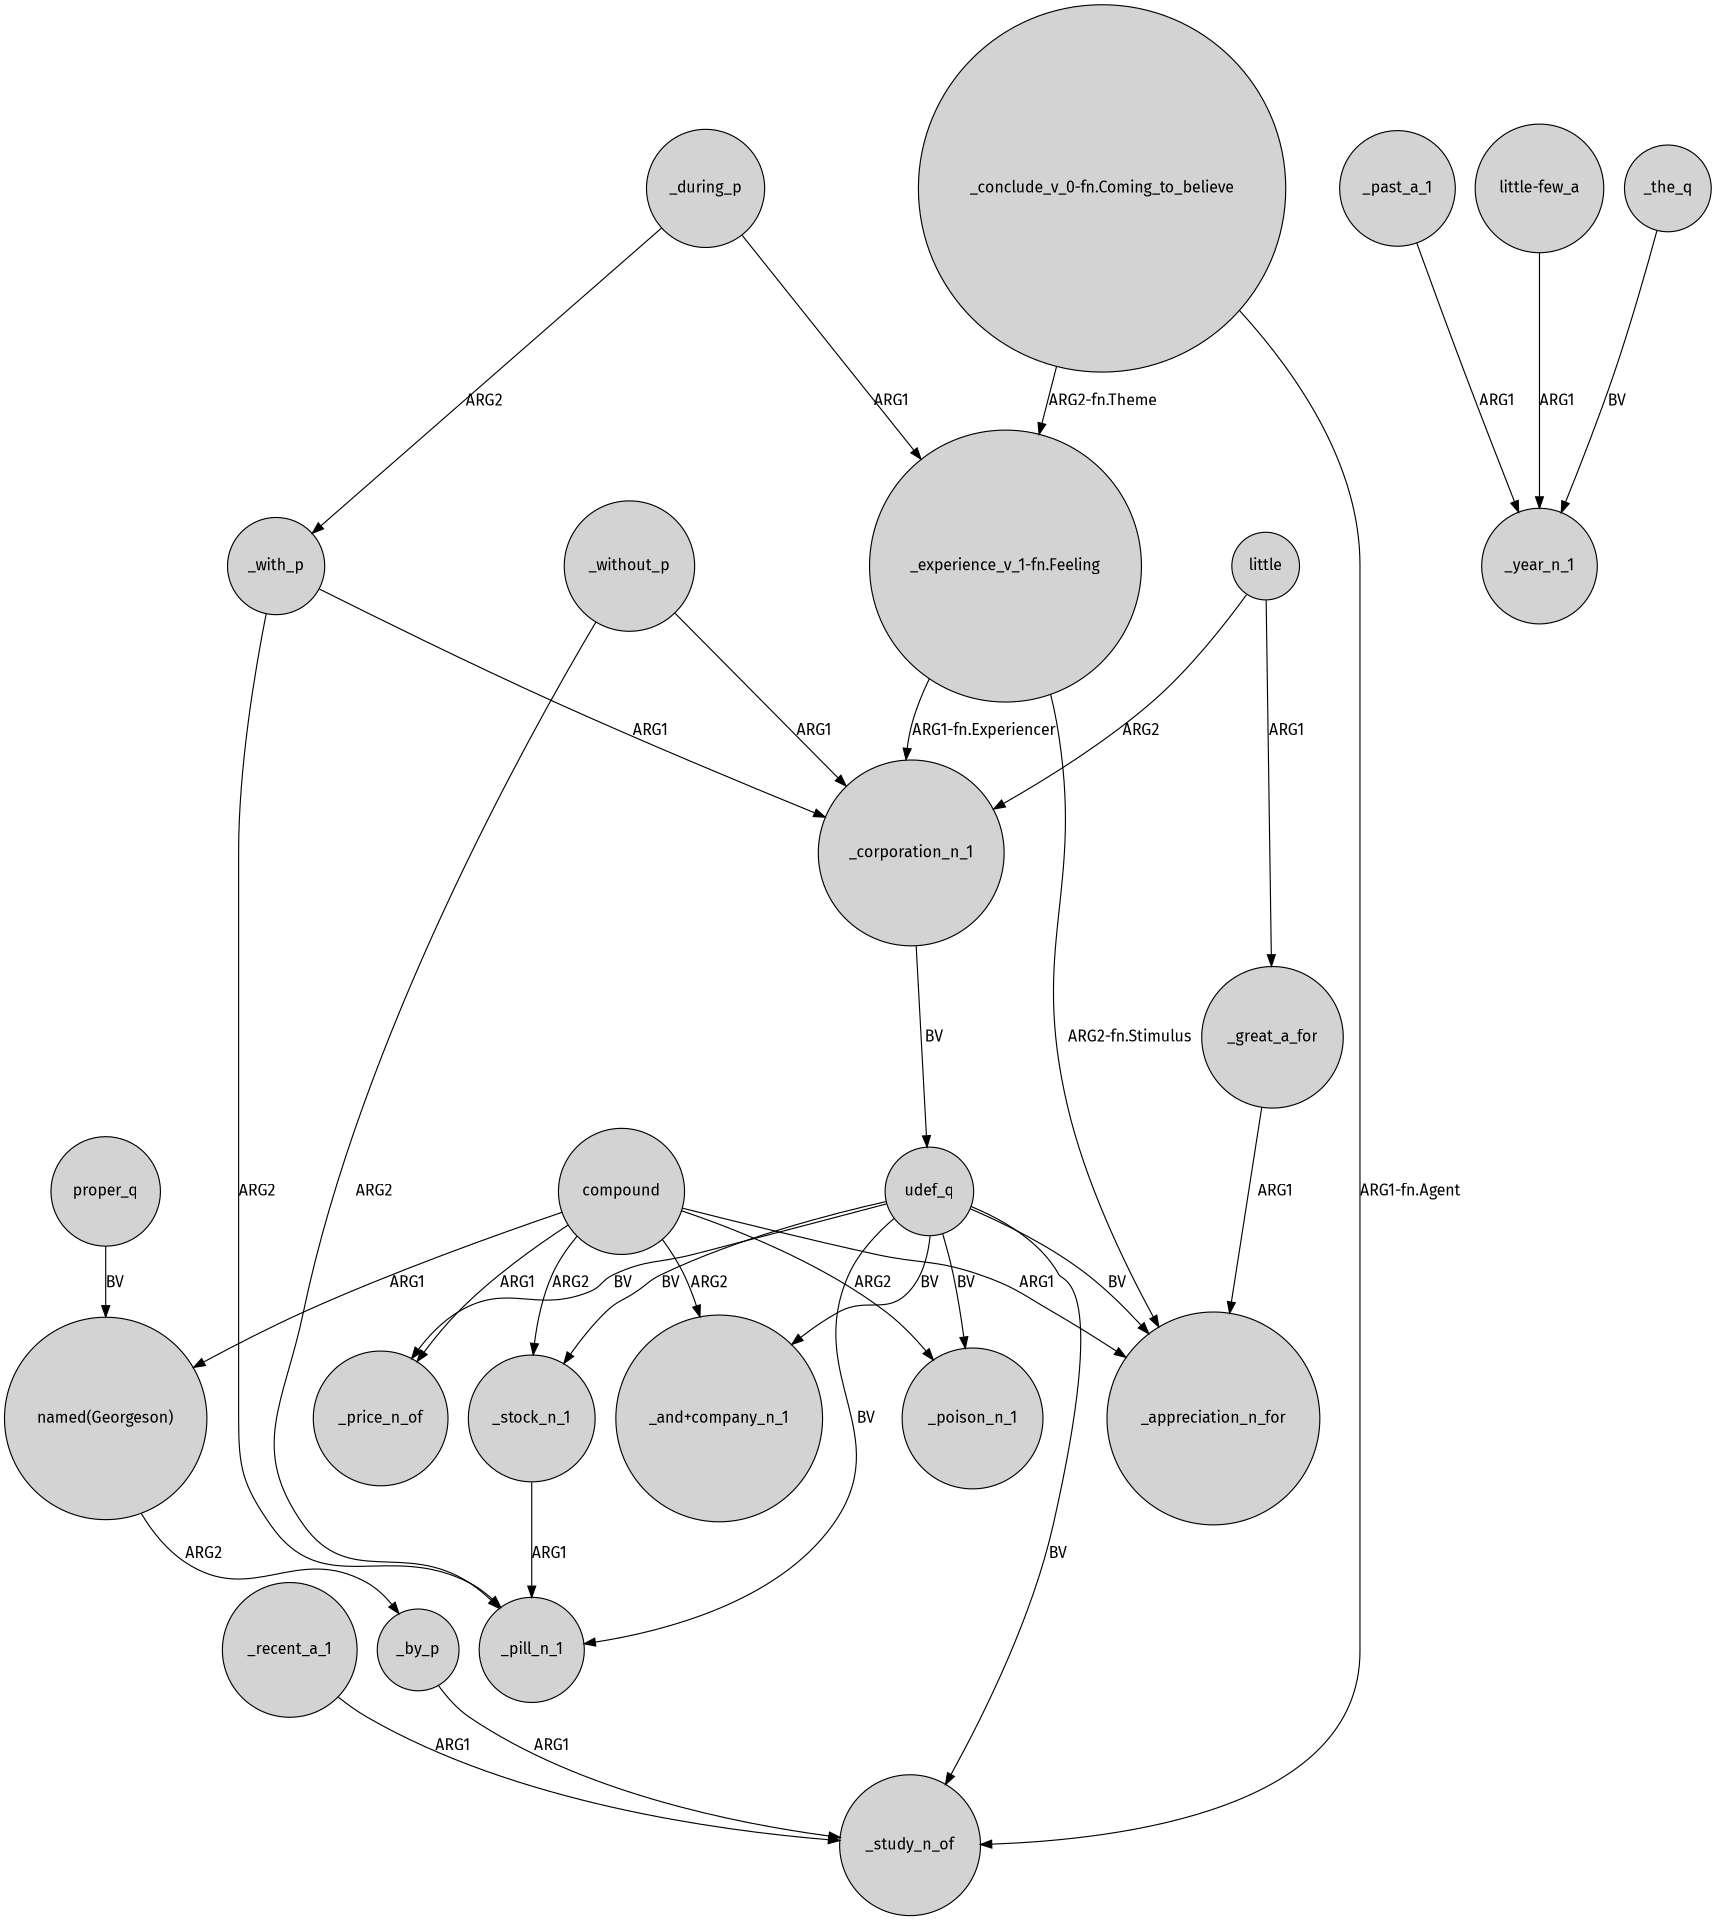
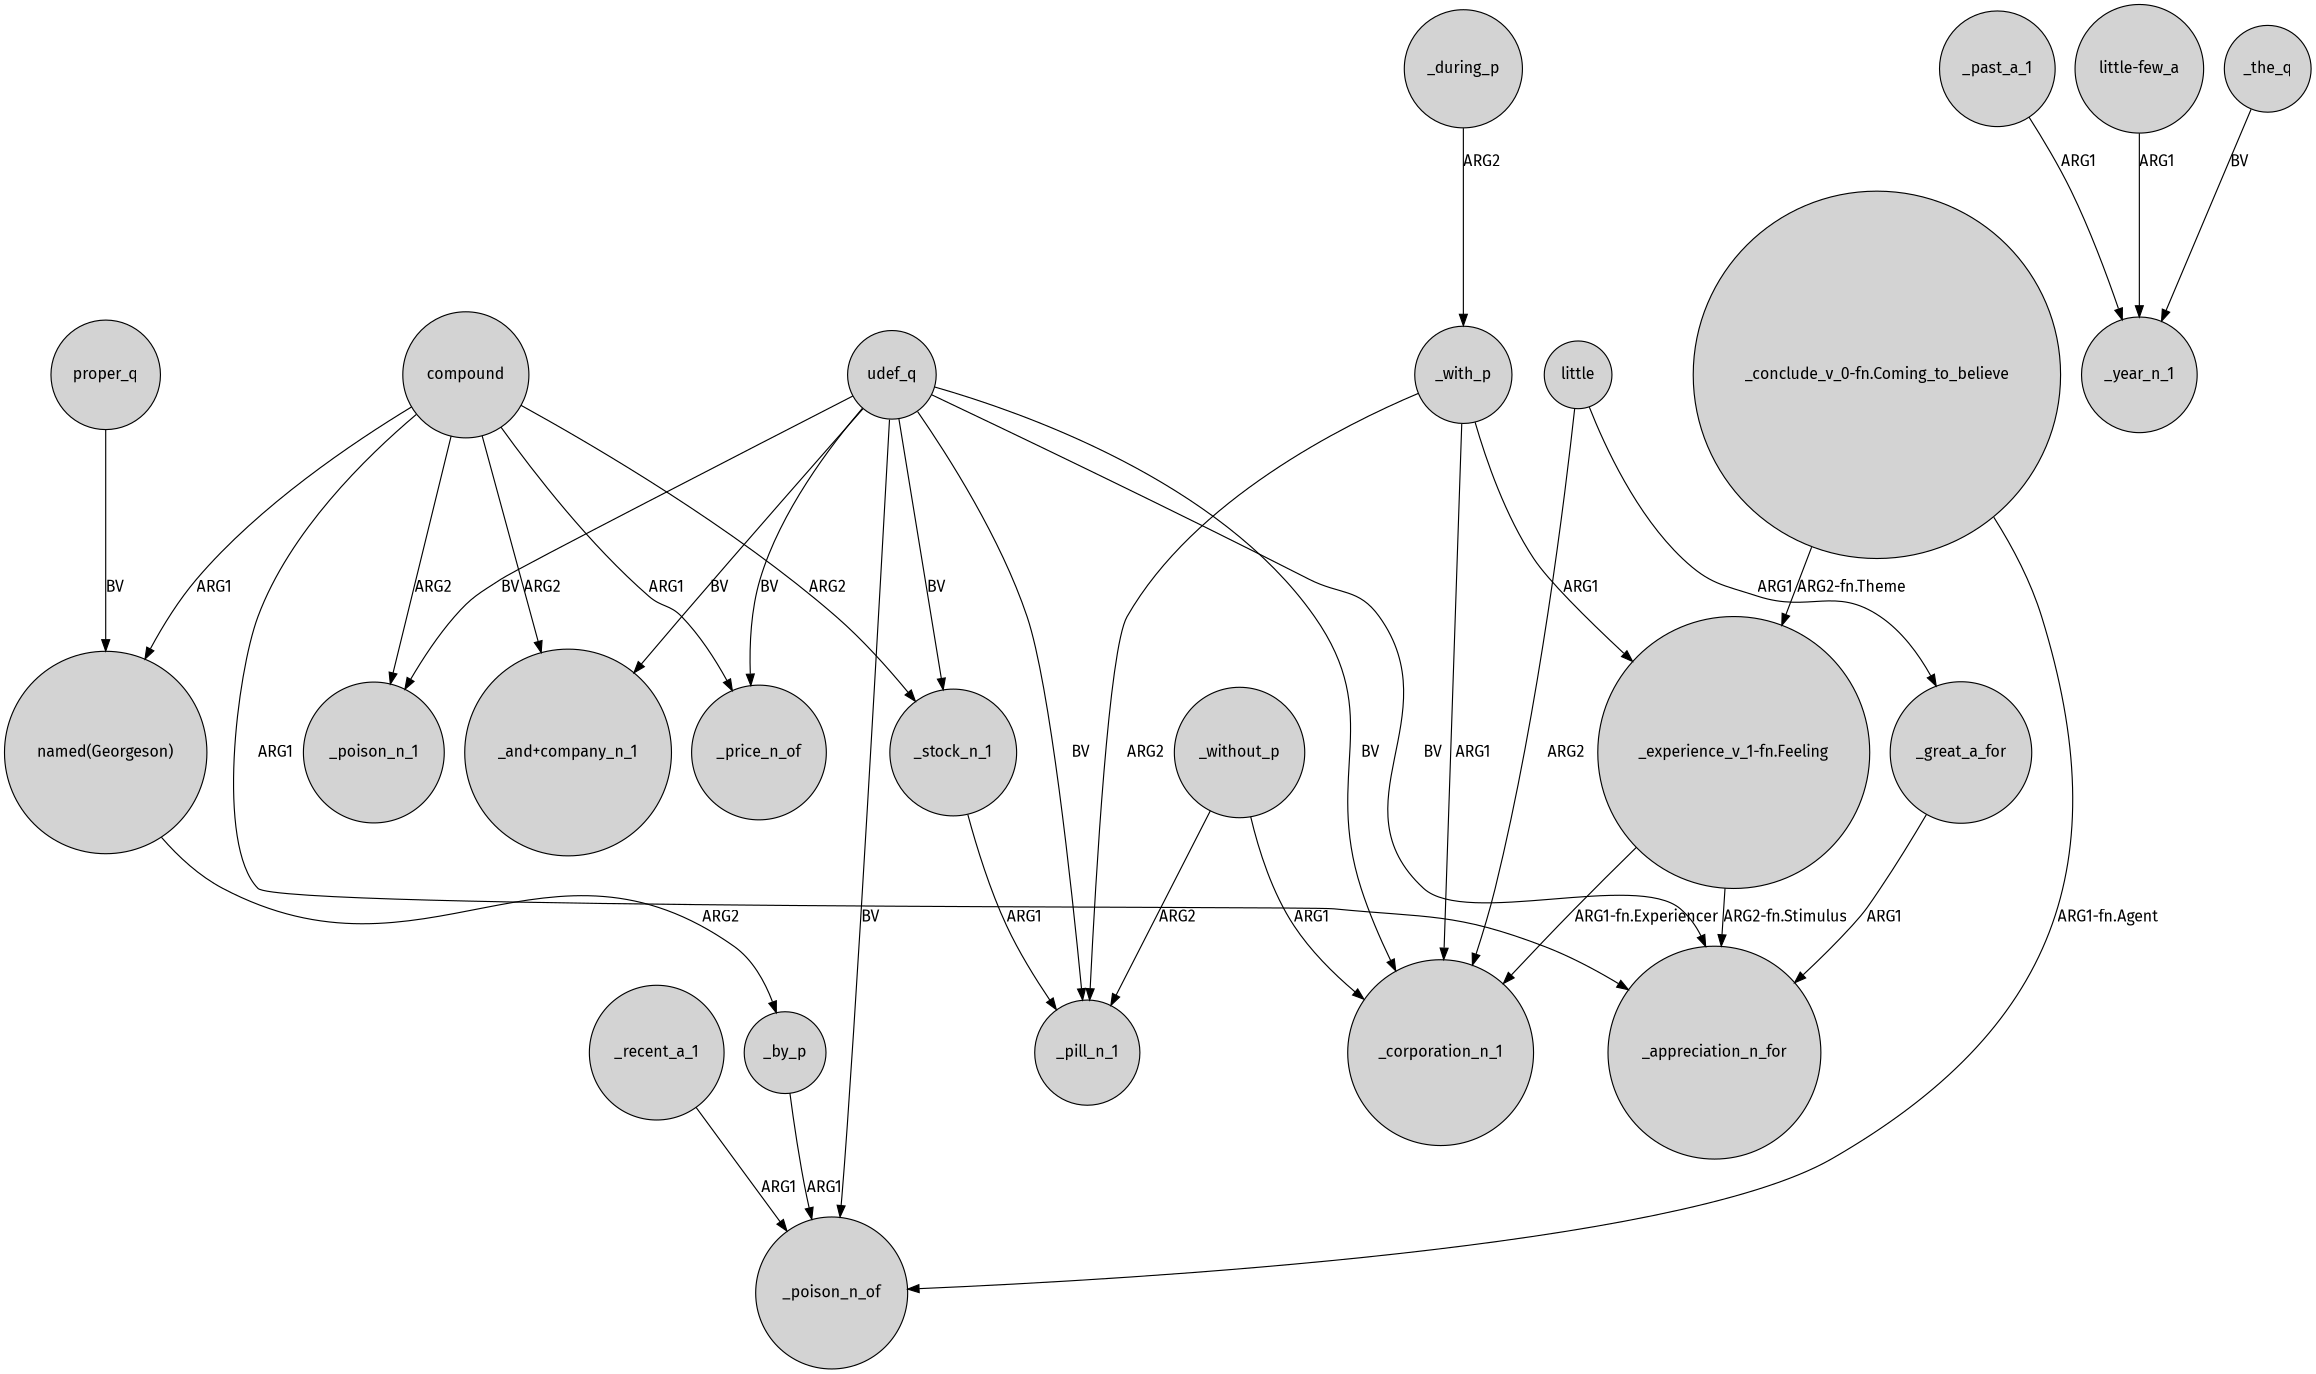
(828, 343) -> (1529, 551)
(921, 1041) -> (1285, 581)
(910, 1845) -> (832, 1293)
